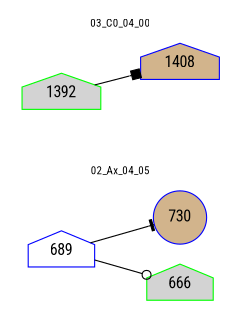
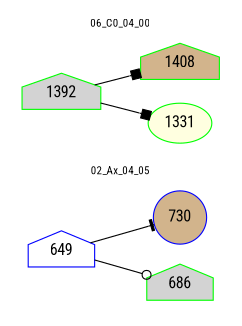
(121, 24) -> (121, 24)
(180, 63) -> (180, 63)
none -> (180, 123)
(61, 251) -> (61, 251)
(180, 284) -> (180, 284)
